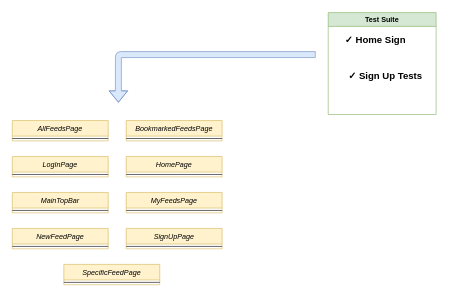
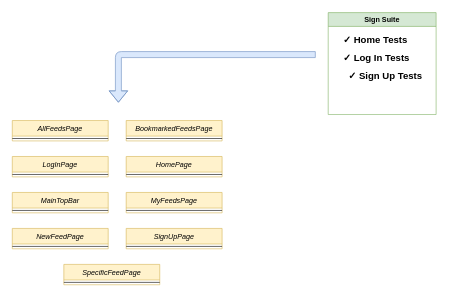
(382, 20) -> (382, 20)
(368, 39) -> (368, 39)
none -> (377, 57)
